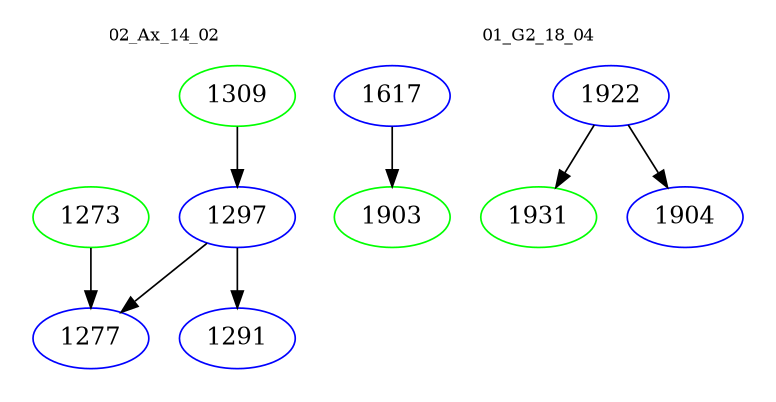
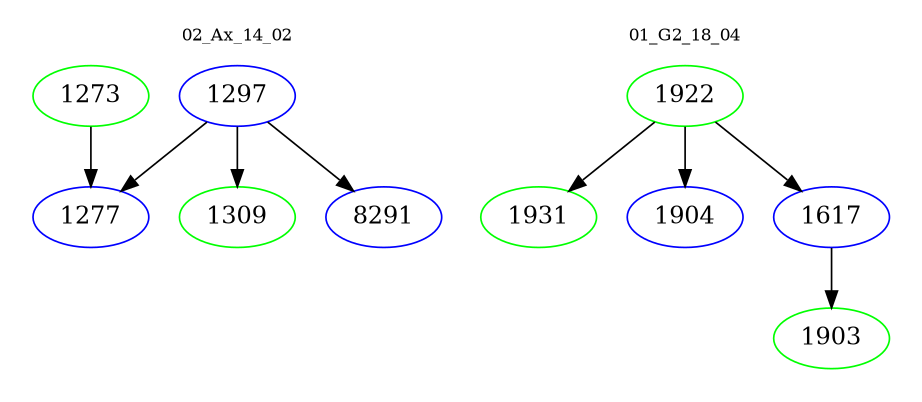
(611, 96) -> (685, 96)
(237, 148) -> (237, 148)
none -> (751, 151)
(237, 338) -> (384, 217)
